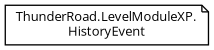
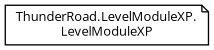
(107, 25) -> (107, 25)
